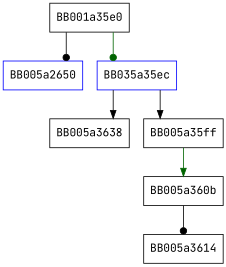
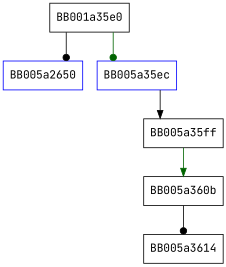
(137, 75) -> (137, 75)
(90, 133) -> none
